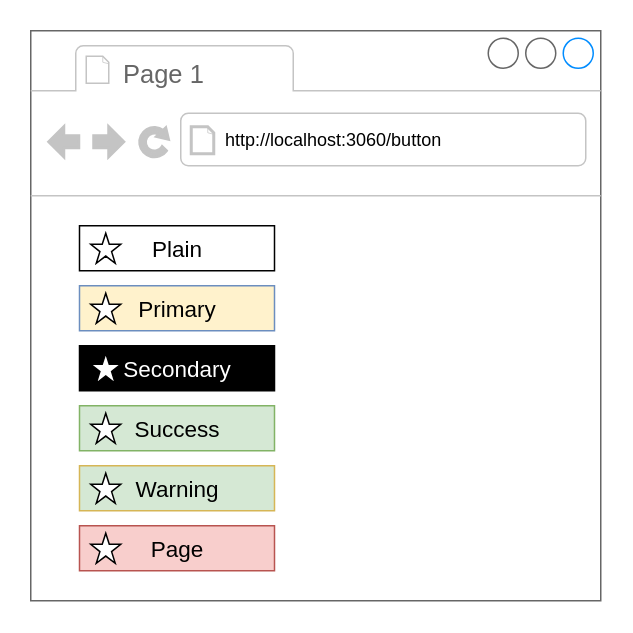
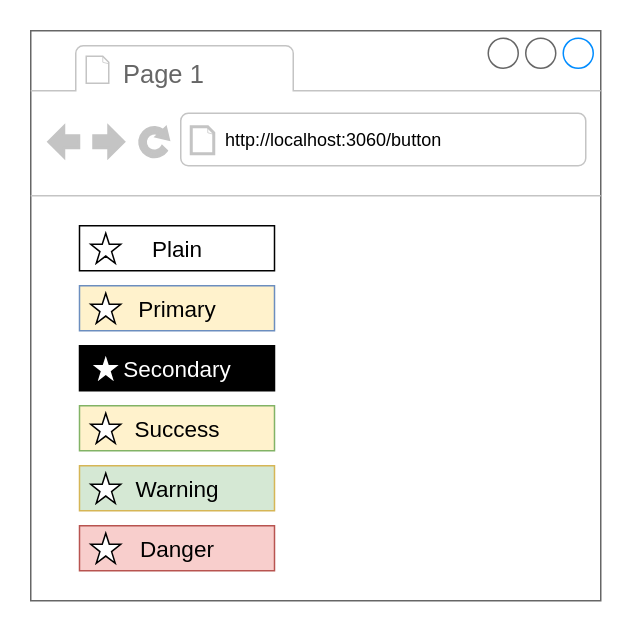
(177, 428) -> (177, 428)
(178, 548) -> (178, 548)
